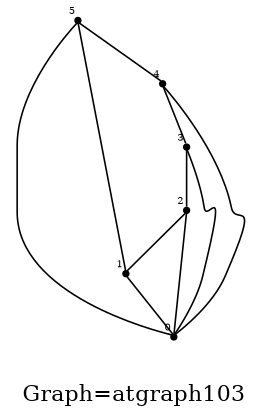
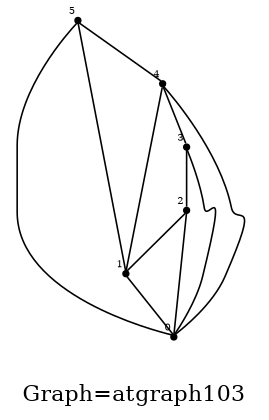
none -> (144, 179)
